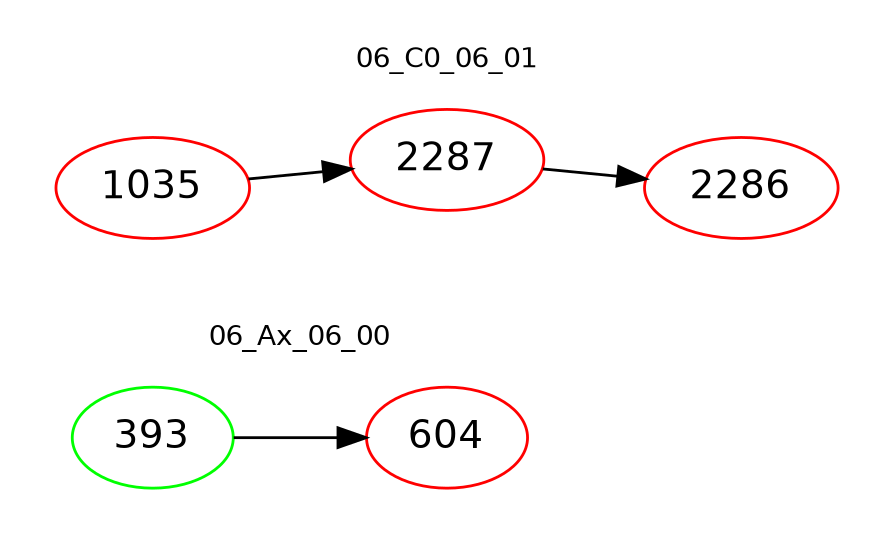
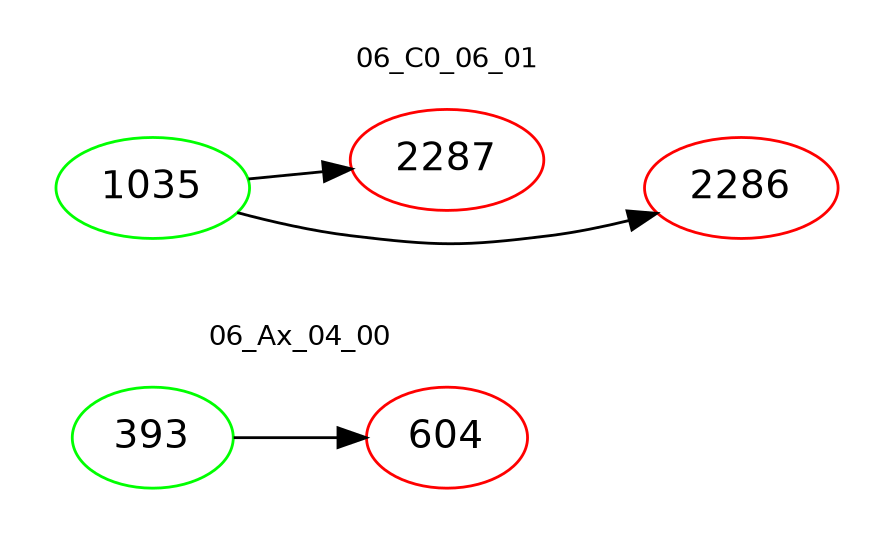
(580, 173) -> (433, 243)
(153, 188) -> (153, 188)
(300, 338) -> (300, 338)
